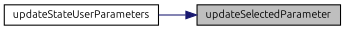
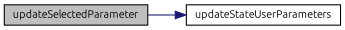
(172, 15) -> (161, 15)
